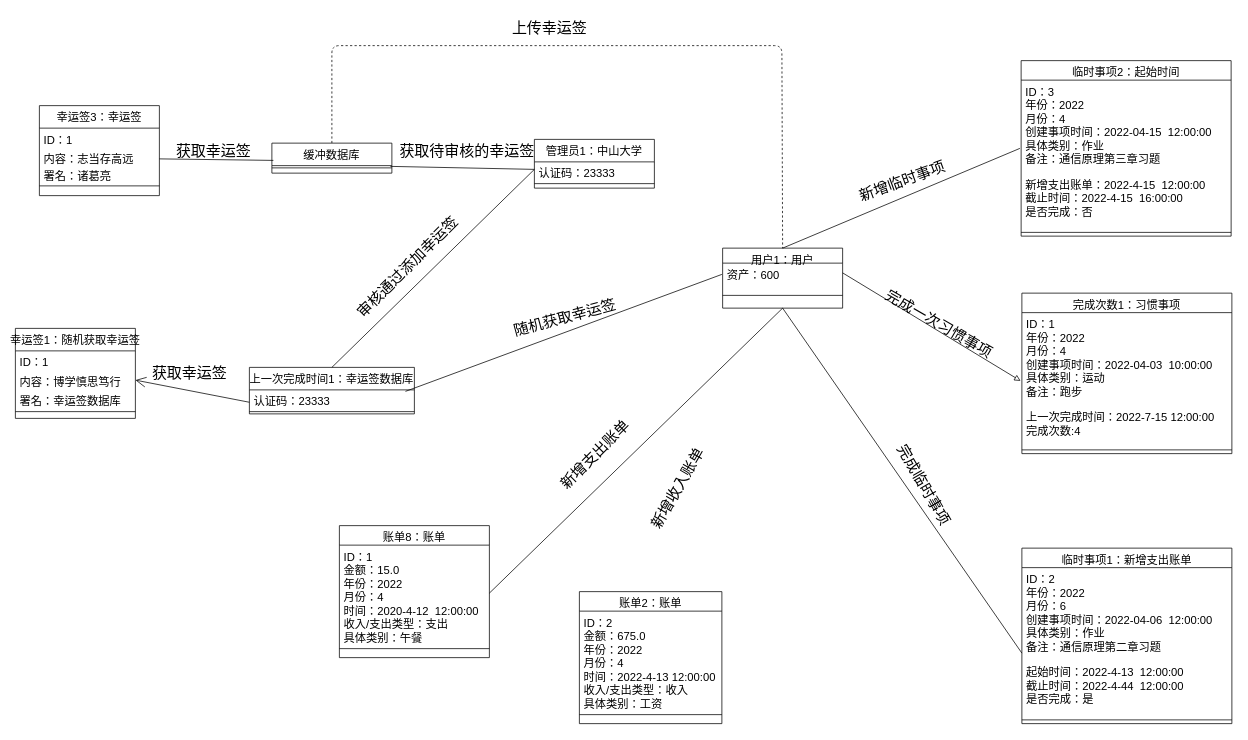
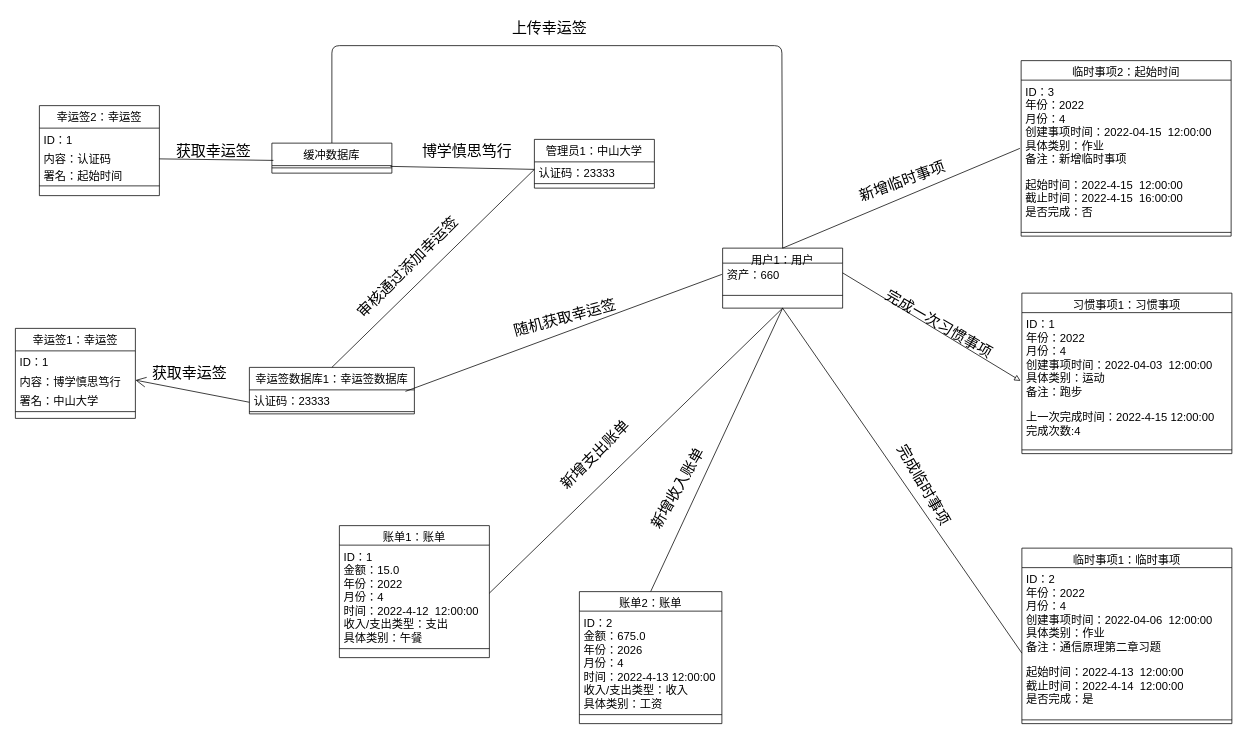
(609, 45) -> (609, 45)
(1040, 92) -> (1040, 92)
(99, 117) -> (99, 117)
(467, 150) -> (467, 150)
(89, 159) -> (77, 159)
(77, 176) -> (83, 176)
(1120, 185) -> (1109, 185)
(753, 275) -> (753, 275)
(1127, 305) -> (1127, 305)
(1041, 324) -> (1041, 324)
(75, 340) -> (75, 340)
(332, 379) -> (332, 379)
(70, 401) -> (59, 401)
(1123, 417) -> (1123, 417)
none -> (716, 451)
(414, 537) -> (414, 537)
(359, 557) -> (359, 557)
(1127, 560) -> (1127, 560)
(1041, 579) -> (1041, 579)
(599, 623) -> (599, 623)
(1110, 672) -> (1110, 672)
